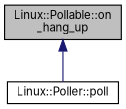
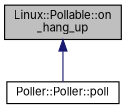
(63, 93) -> (63, 93)
